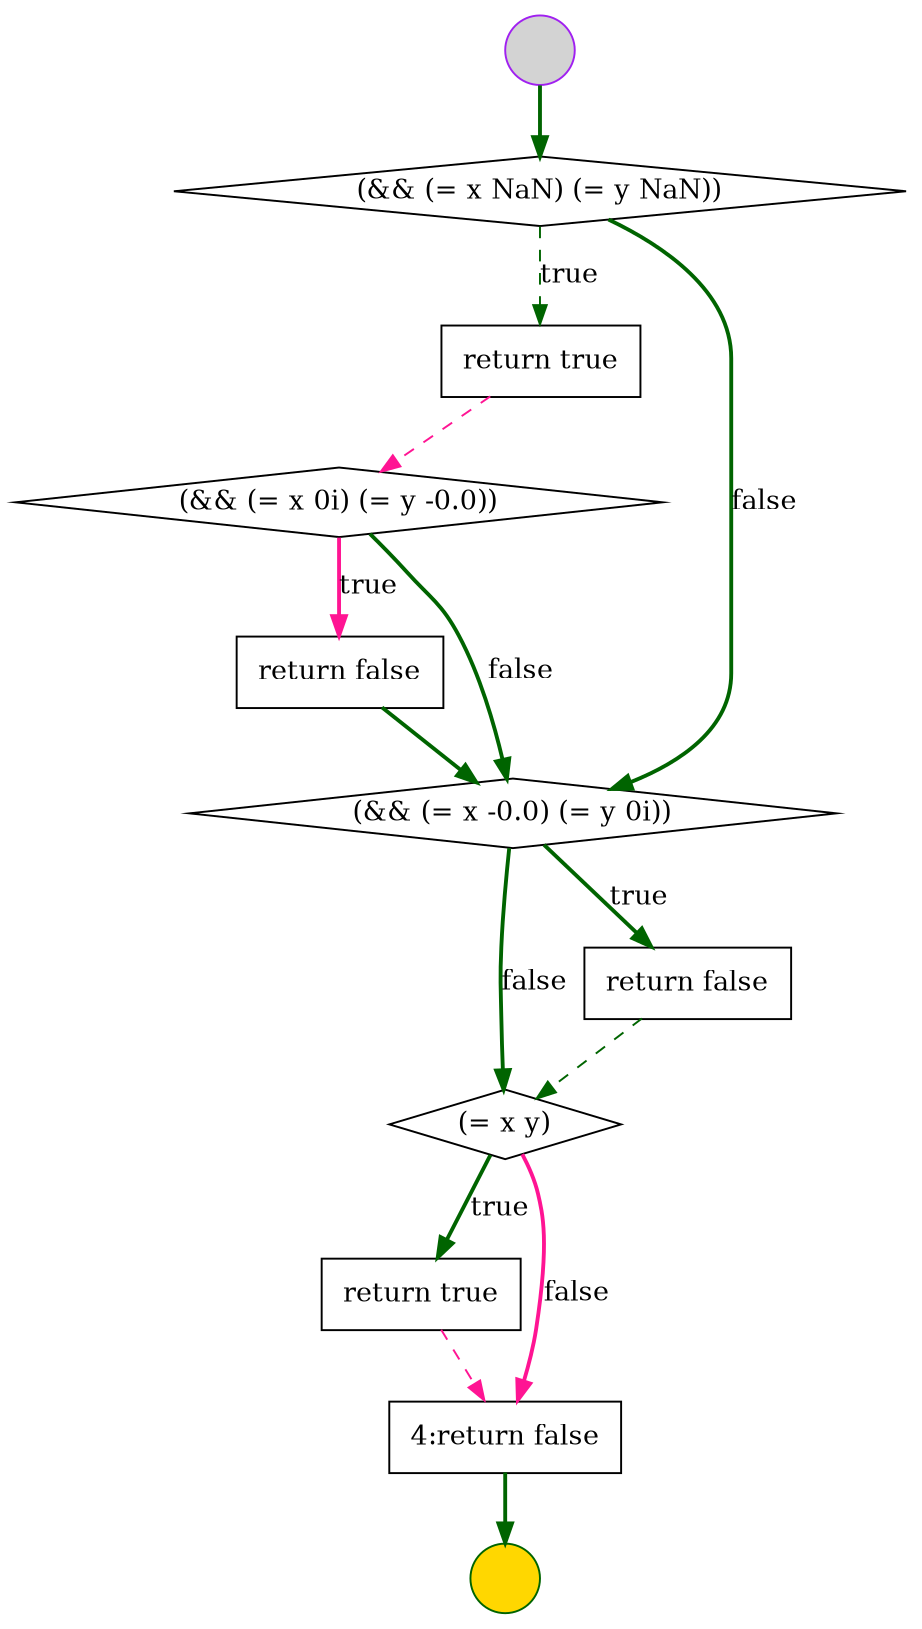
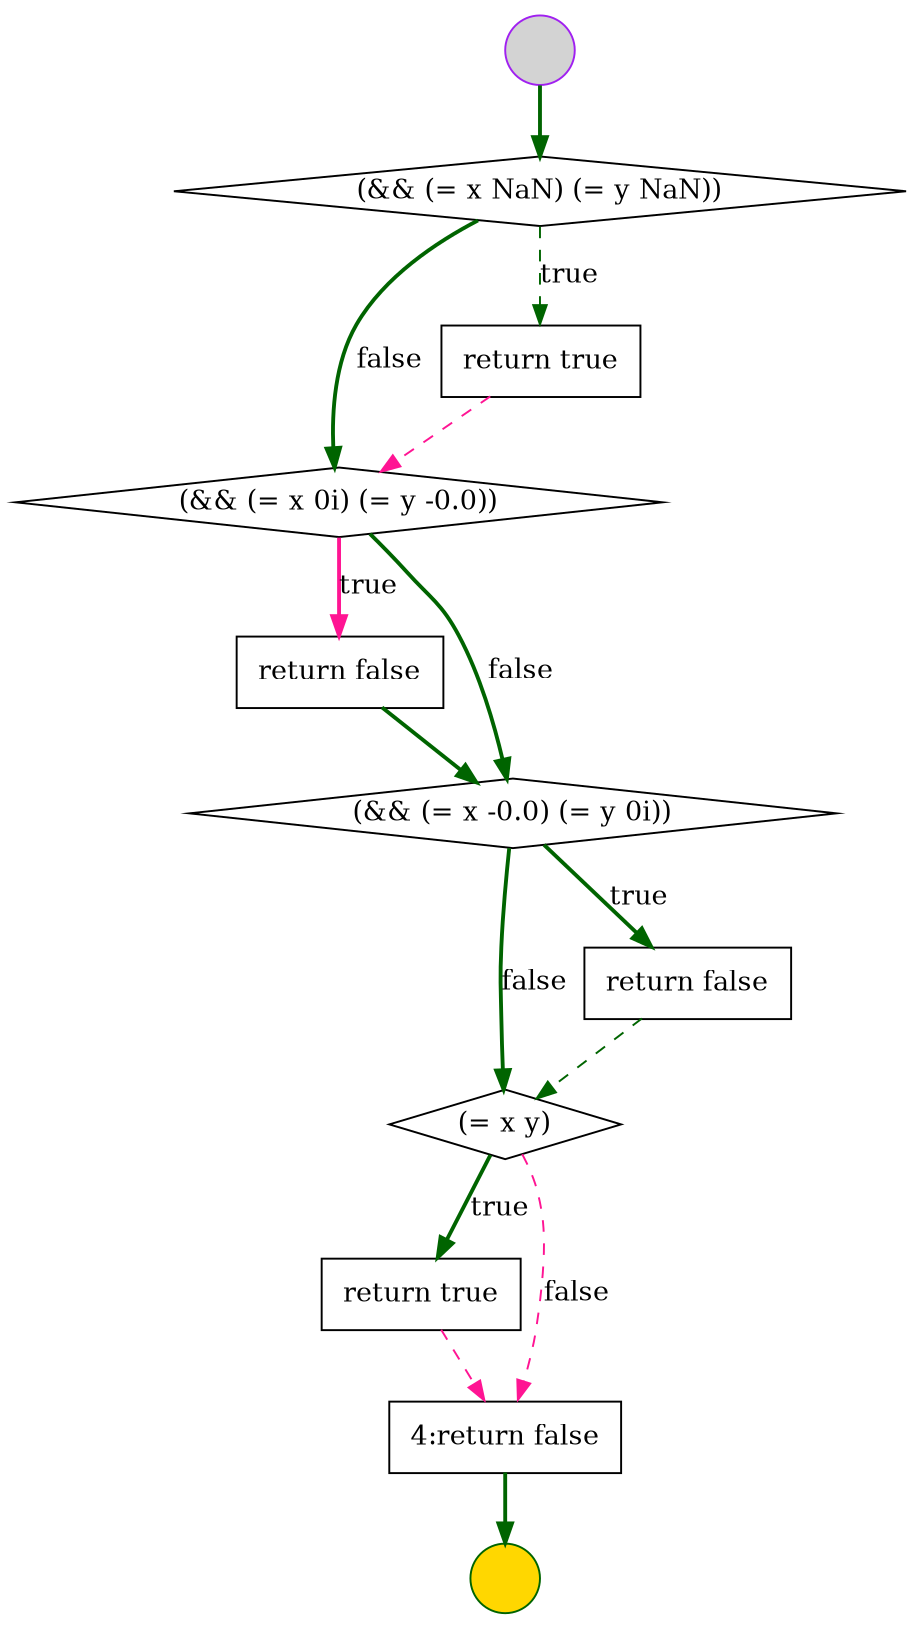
(731, 497) -> (366, 310)
(543, 1267) -> (543, 1267)
